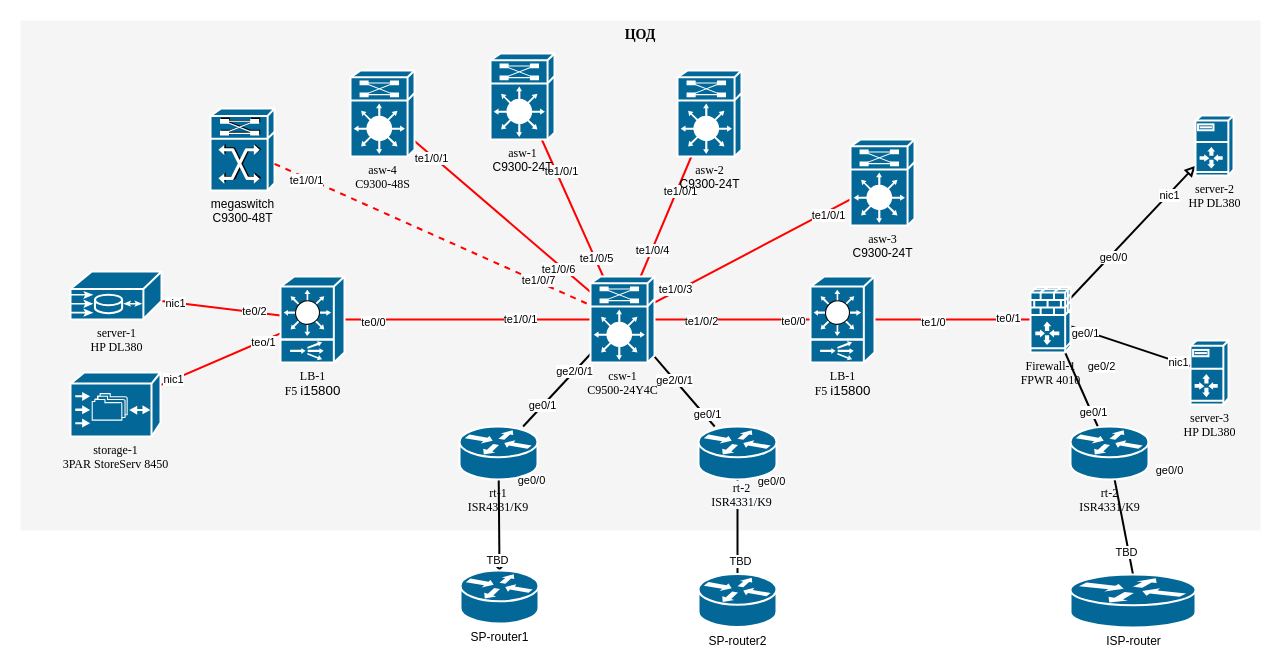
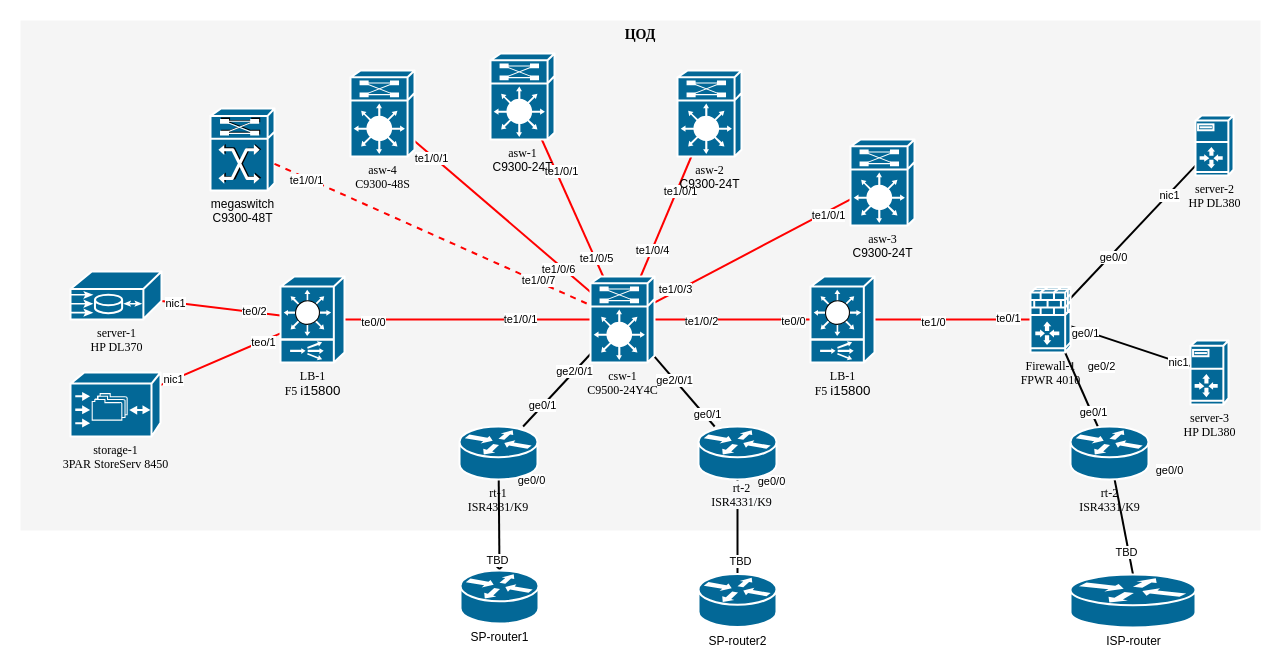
(1188, 174) -> (1190, 171)
(117, 341) -> (117, 341)
